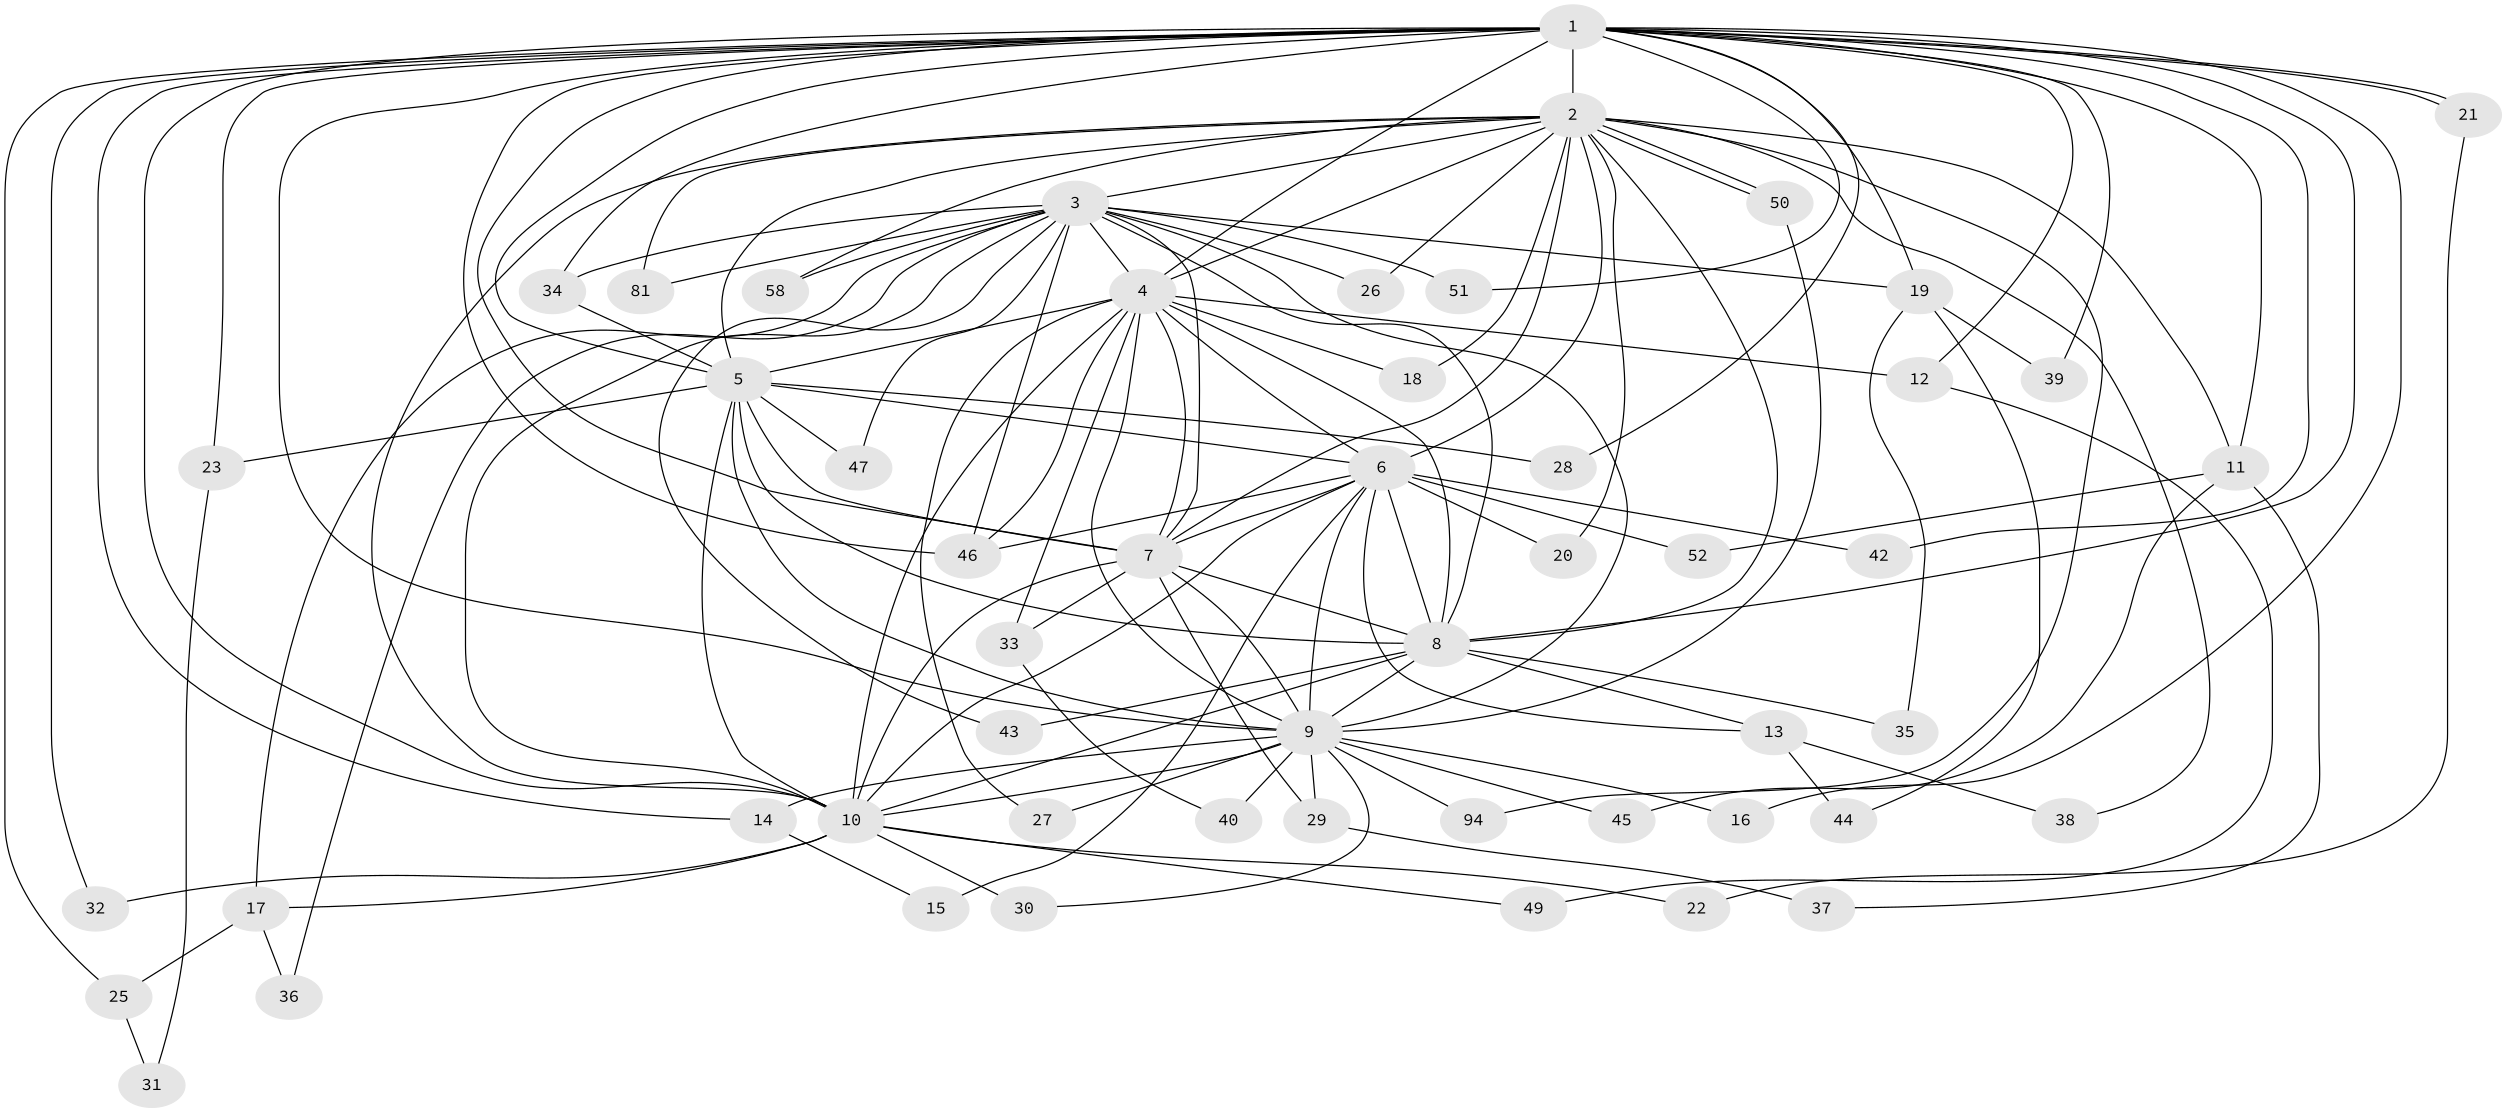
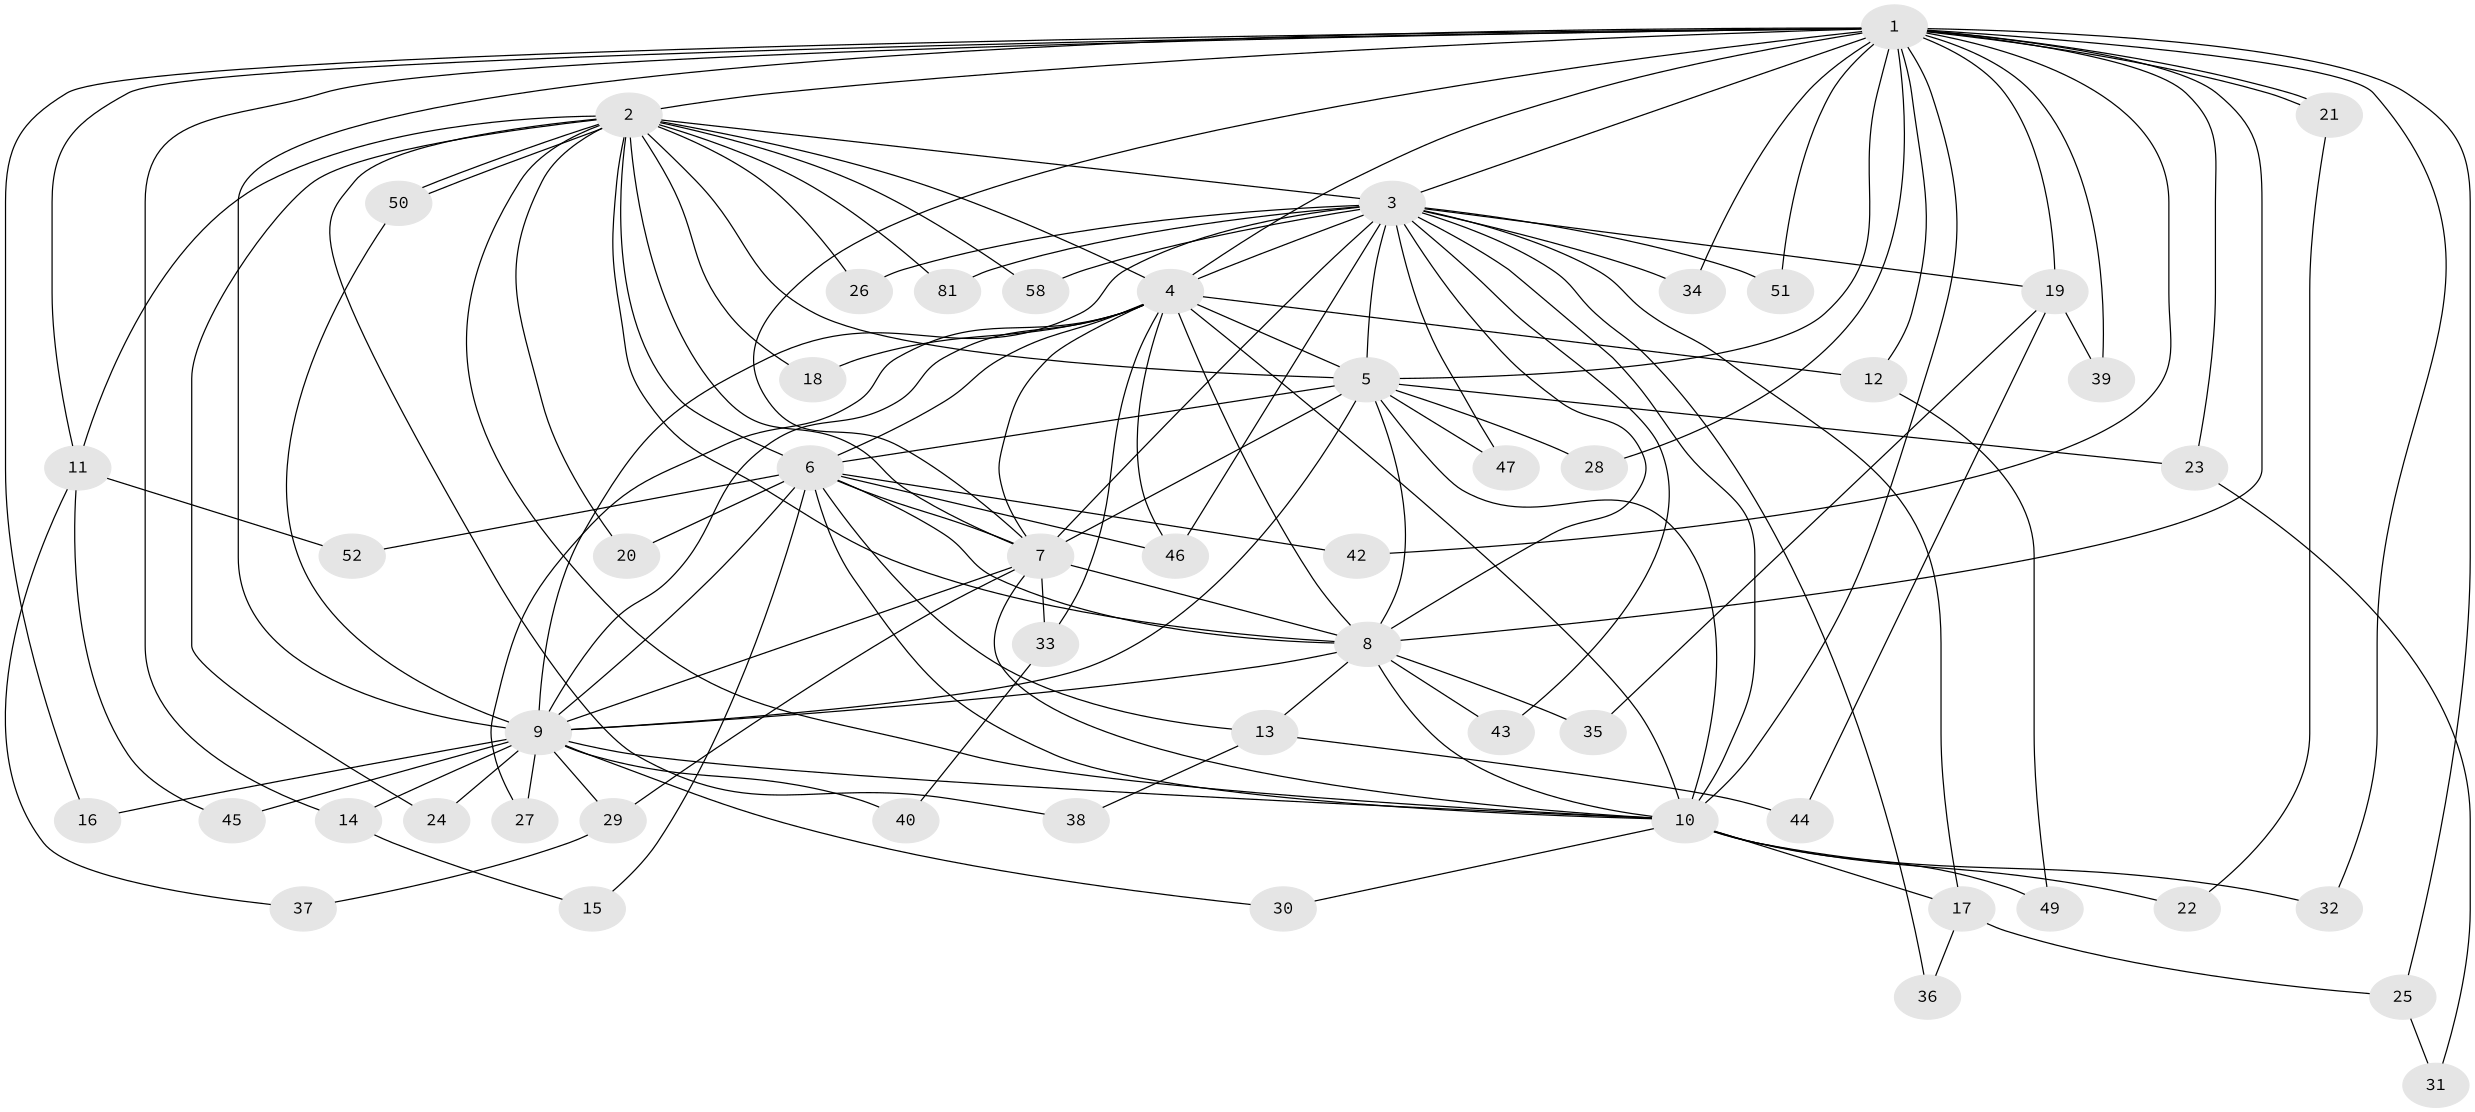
(599, 84) -> (1643, 115)
(662, 344) -> (1372, 291)
(1474, 821) -> (437, 821)
